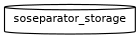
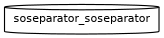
(70, 19) -> (82, 19)
